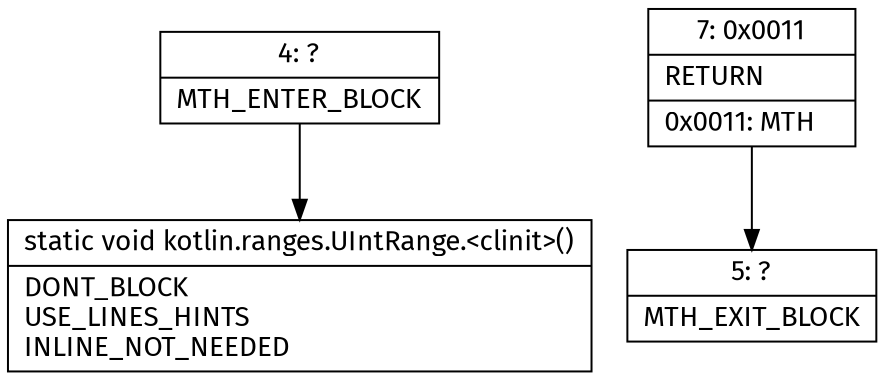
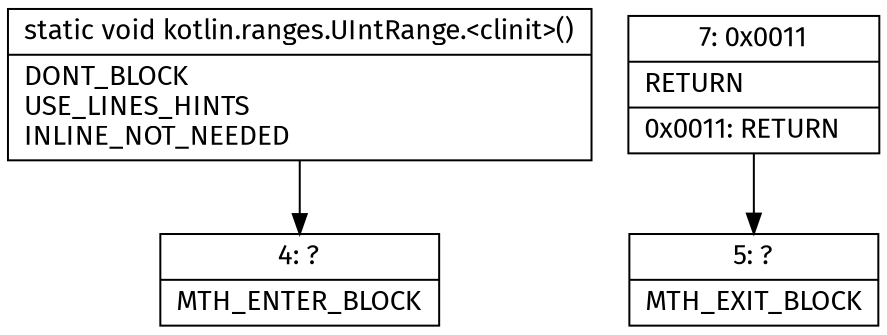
(752, 122) -> (754, 129)
(300, 162) -> (300, 187)
